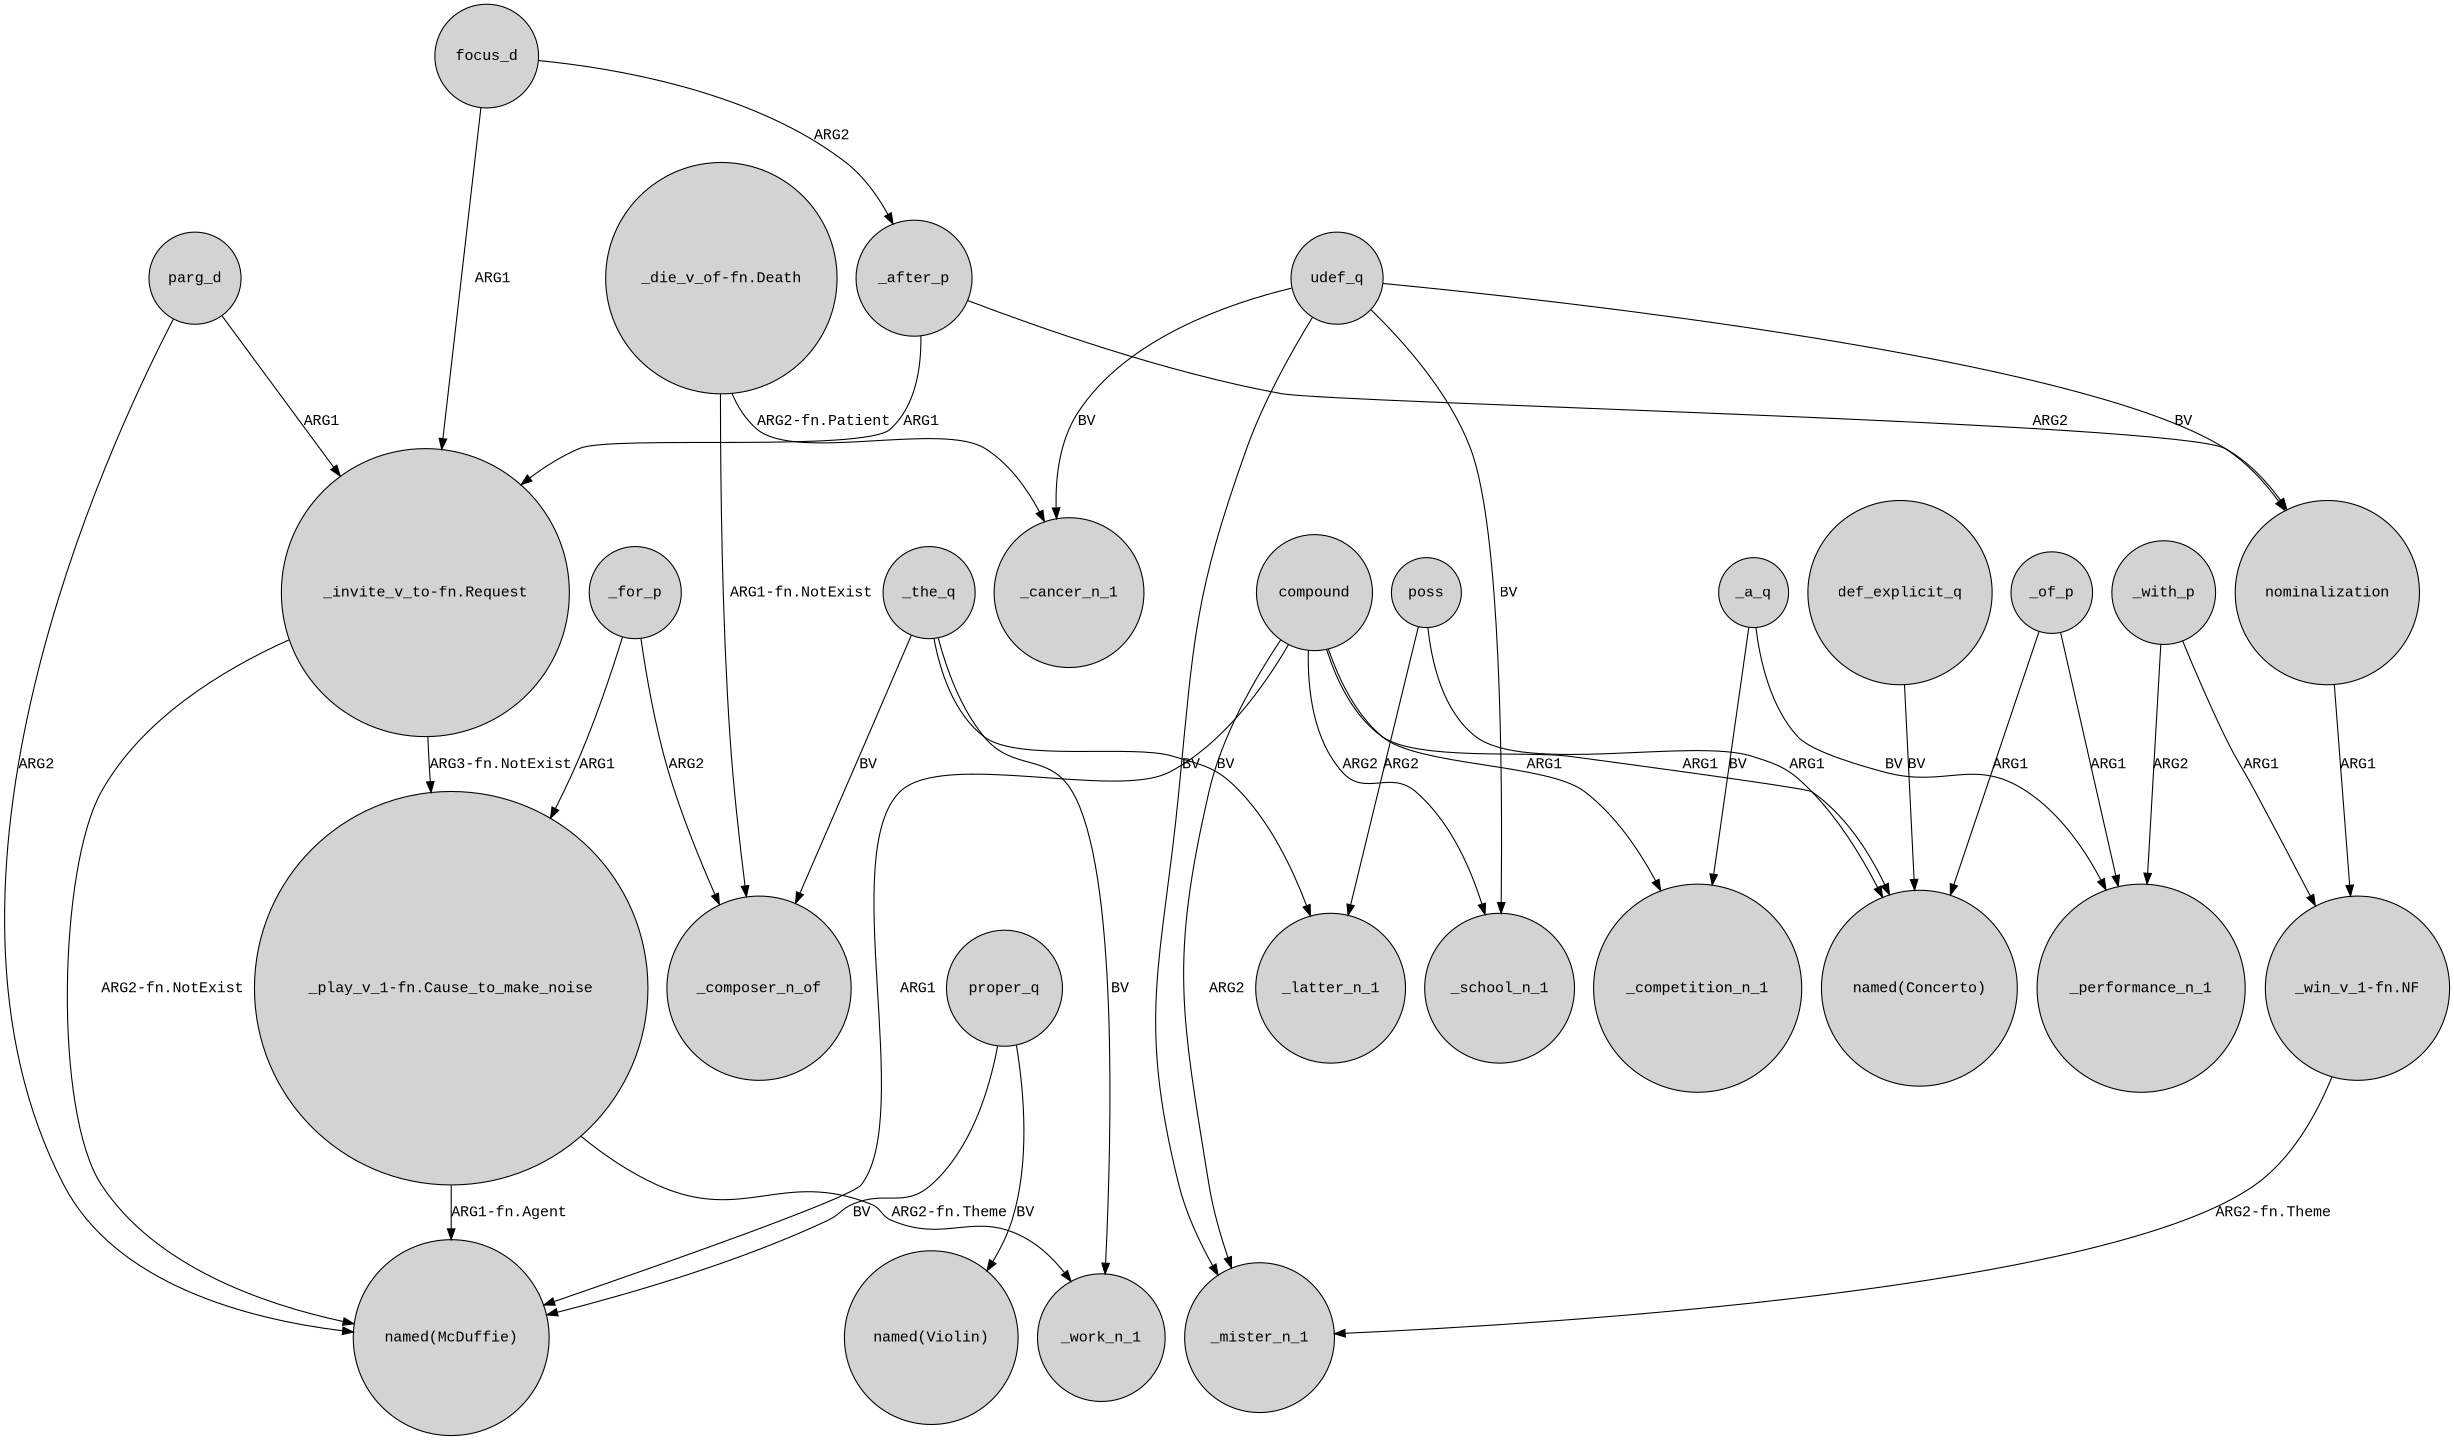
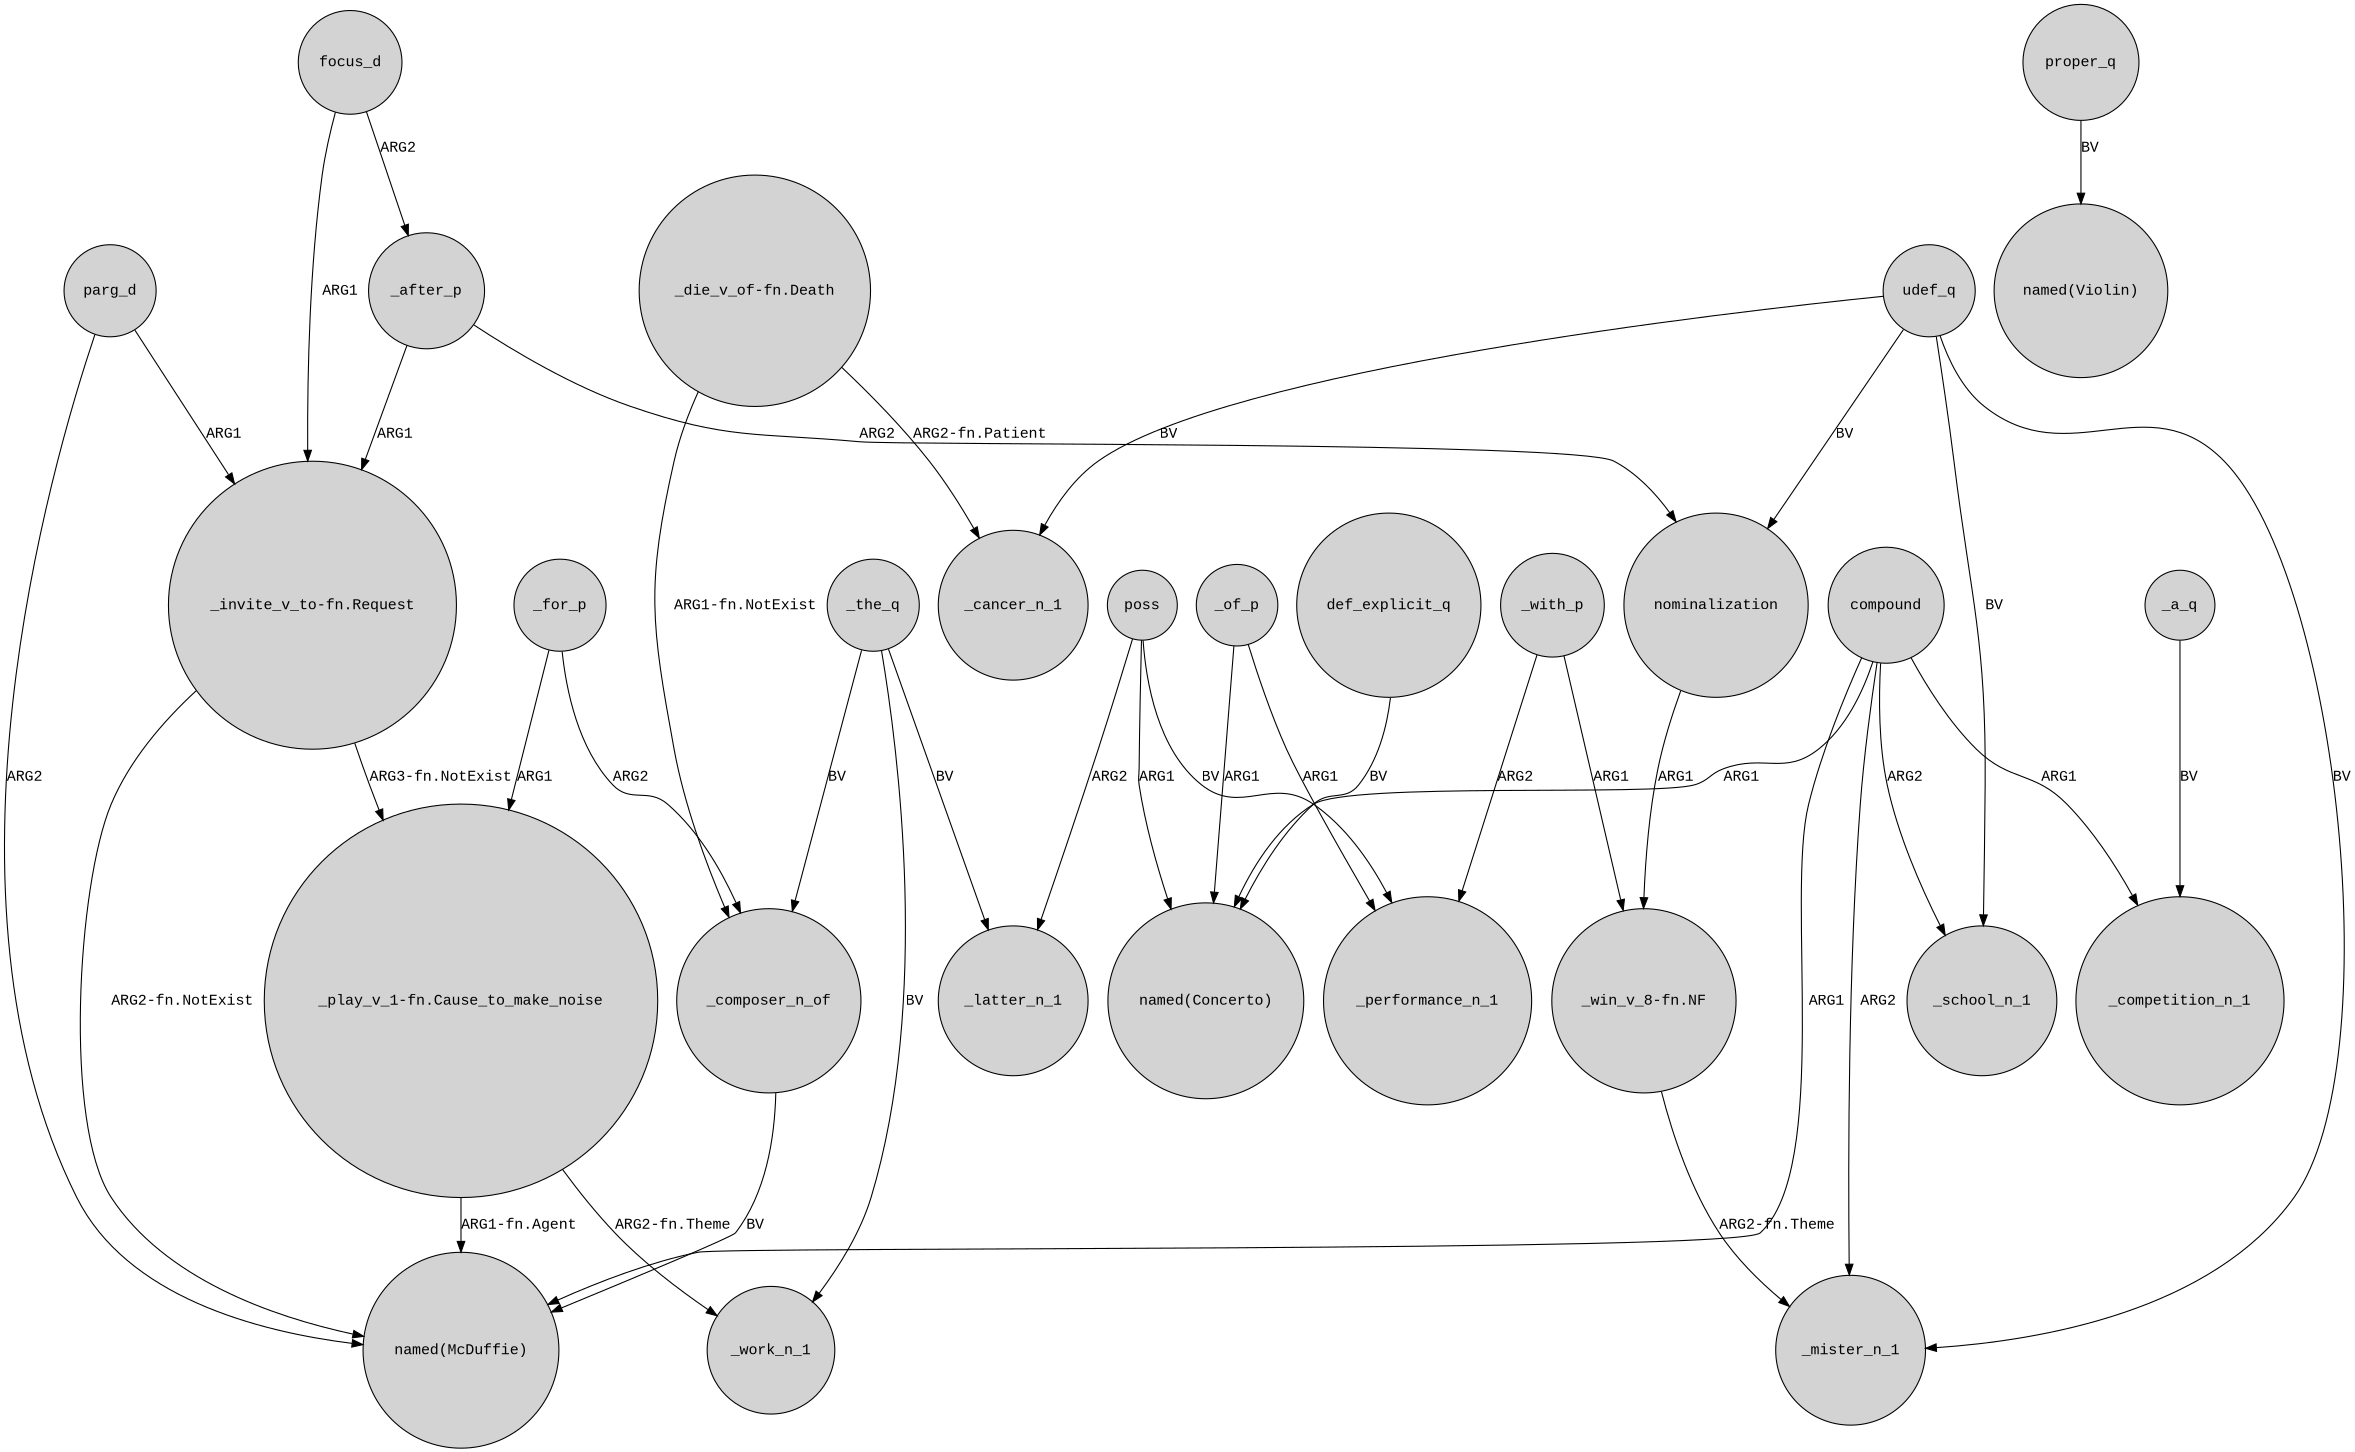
(1897, 775) -> (1235, 797)
(2358, 988) -> (1644, 1001)
(820, 1224) -> (717, 1242)
